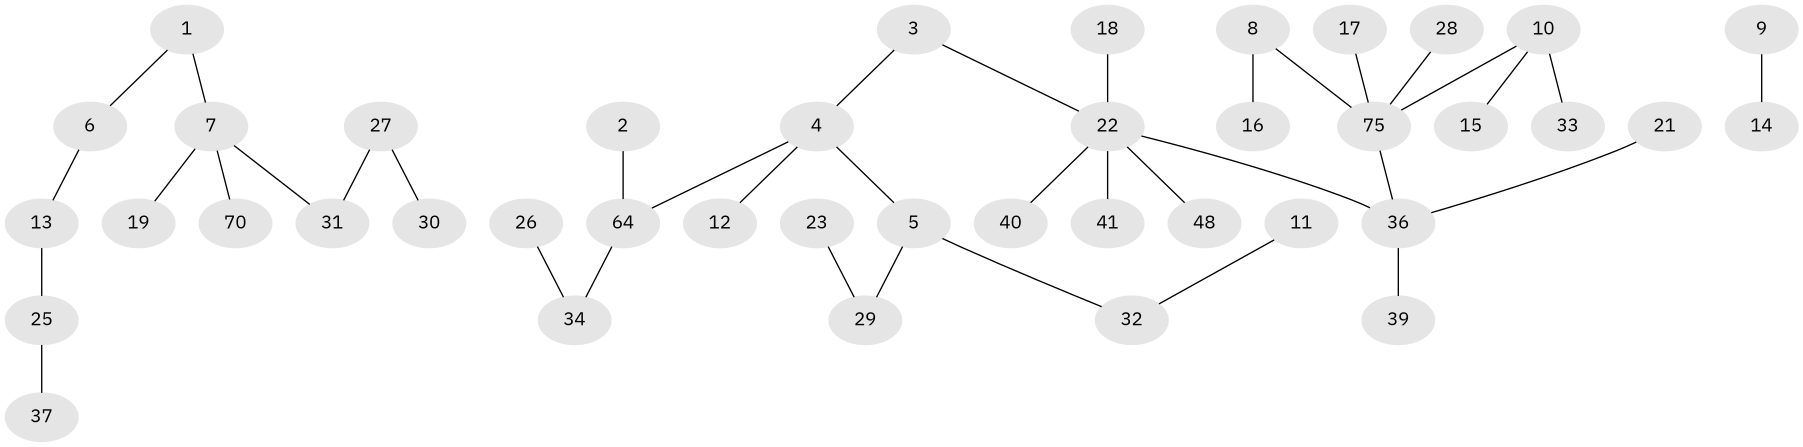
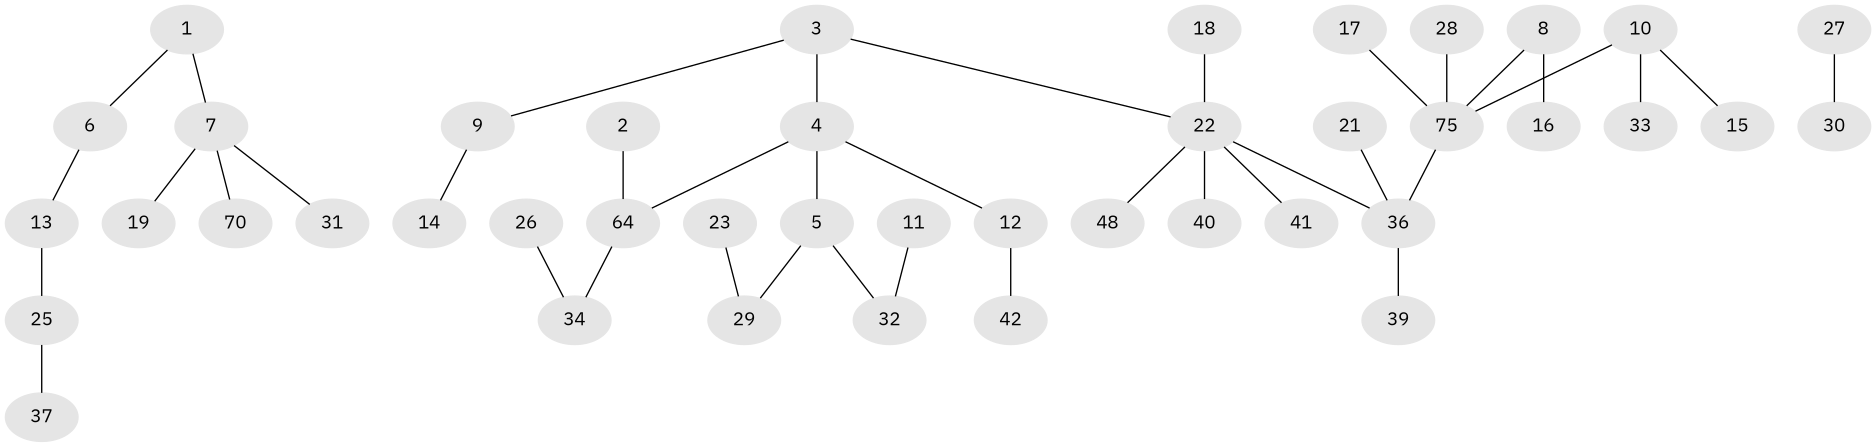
none -> (647, 78)
(357, 175) -> none
none -> (1011, 320)
